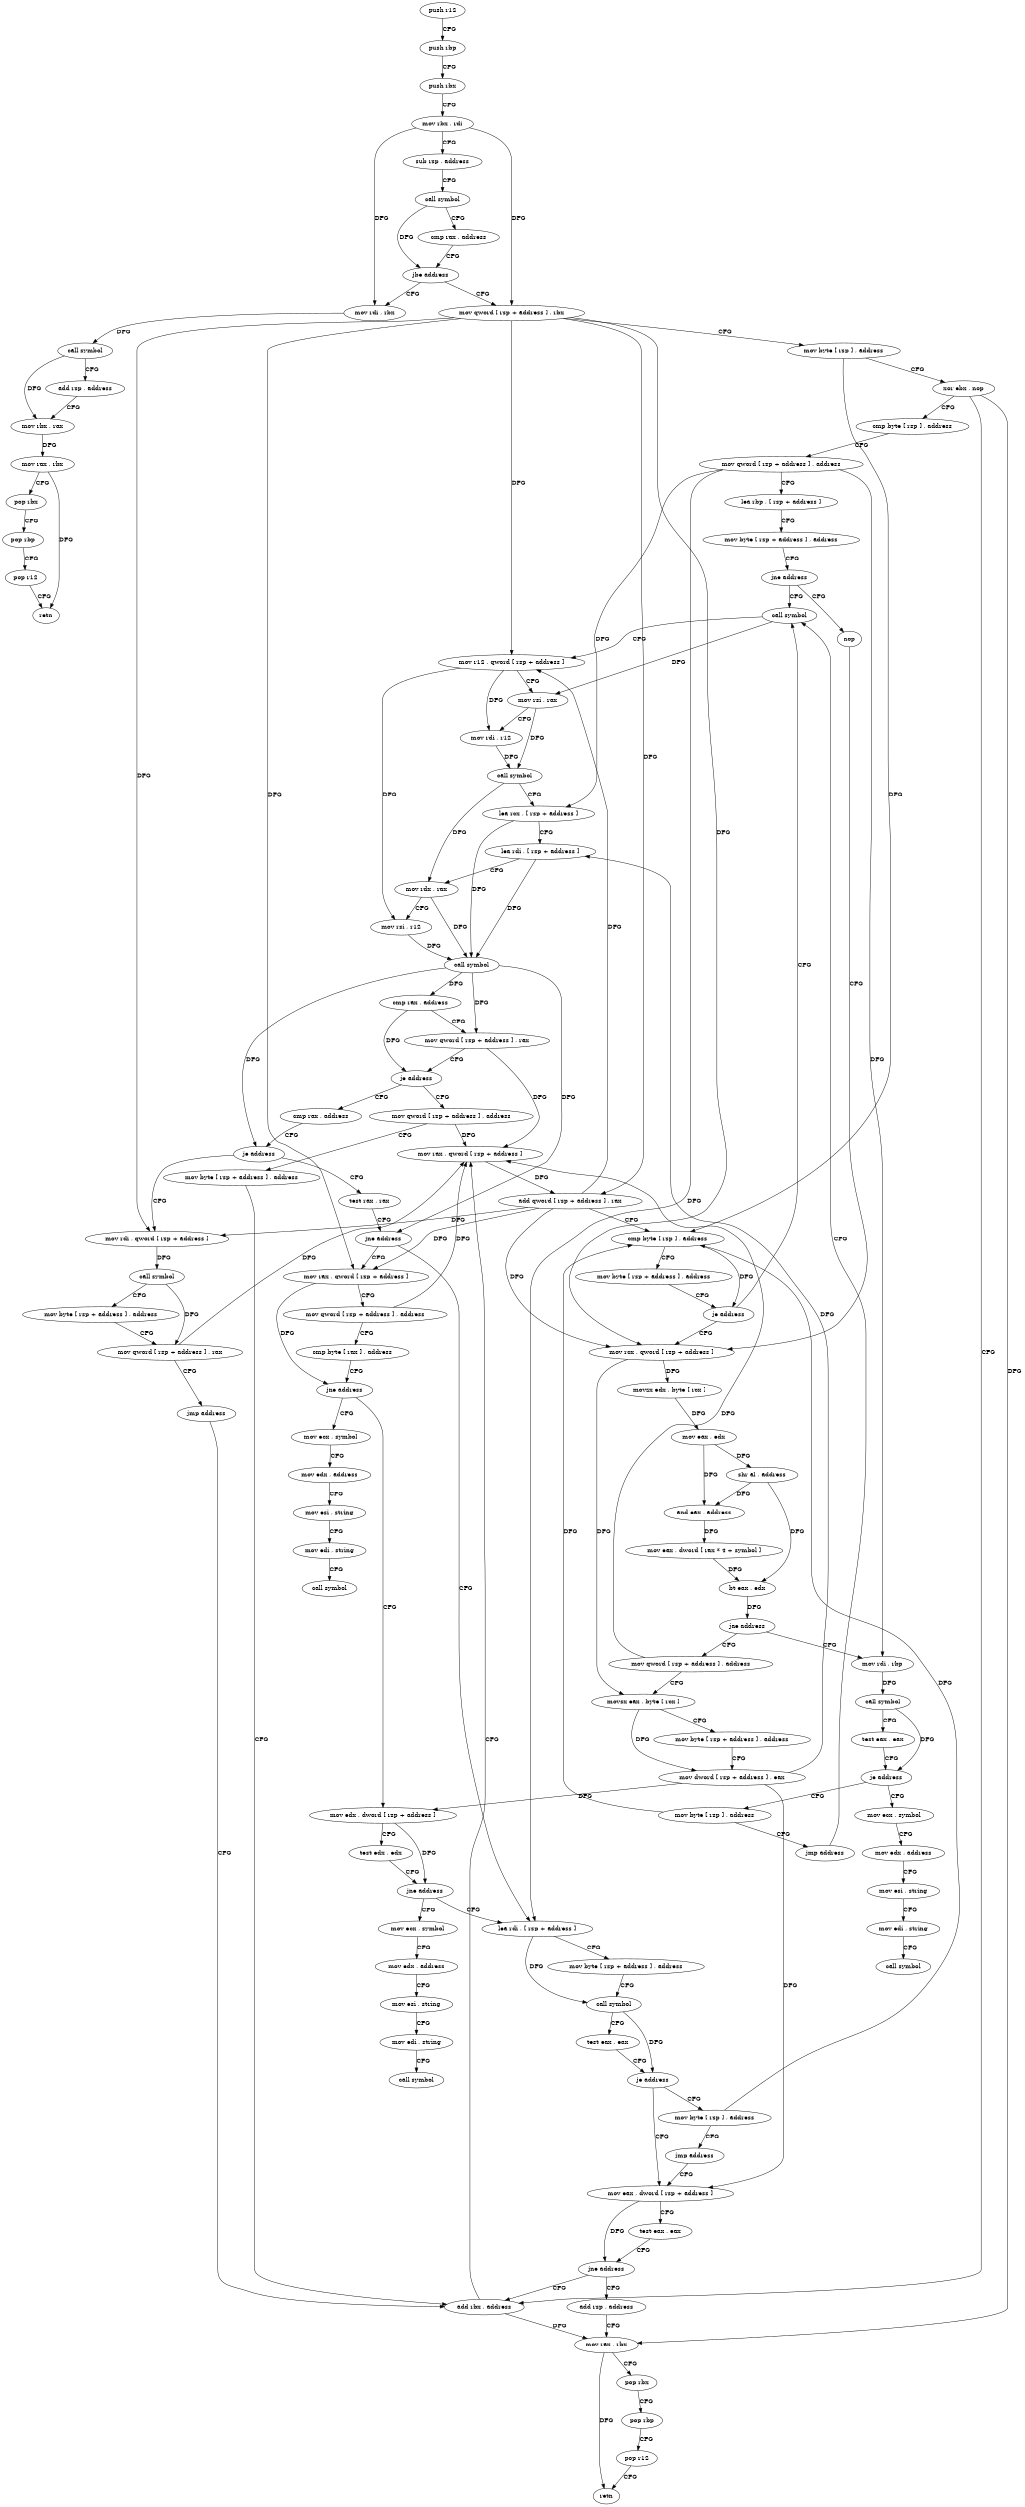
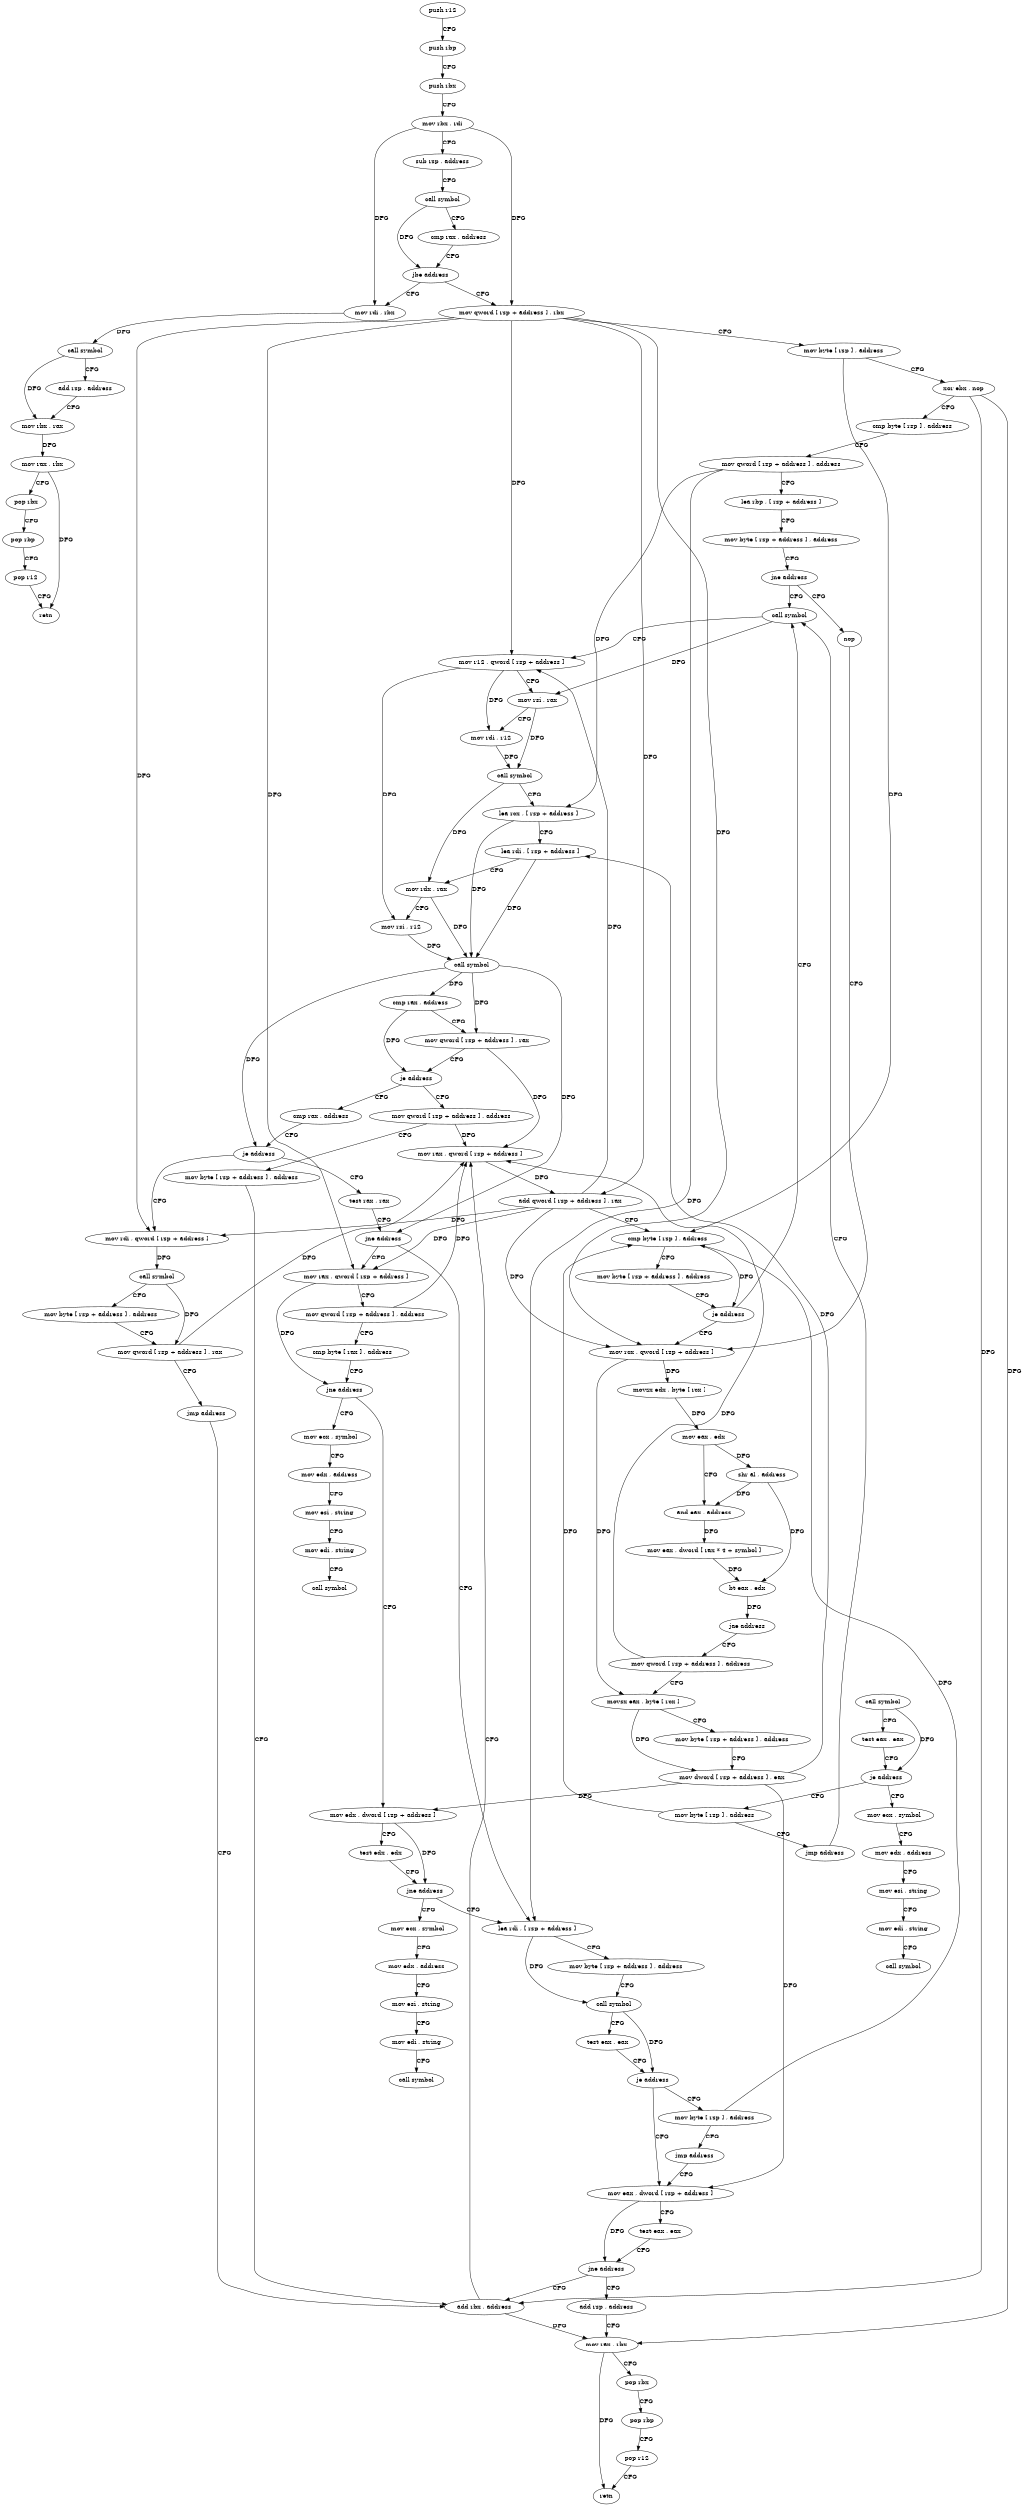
(988, 1352) -> (988, 1352)
(711, 1475) -> (711, 1475)
(882, 1664) -> none
